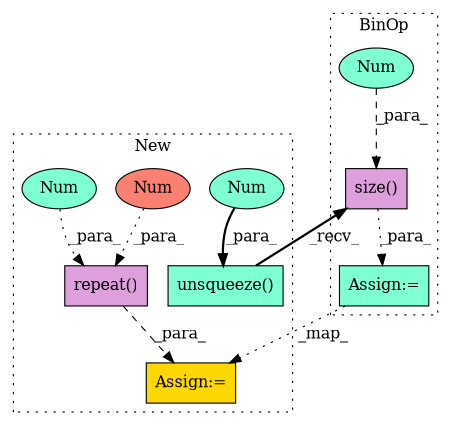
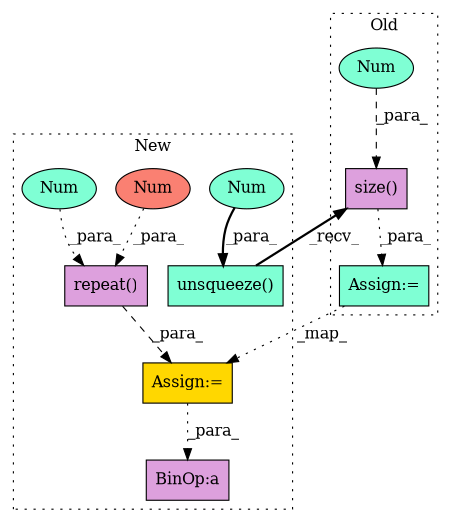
(384, 26) -> (384, 26)
none -> (188, 480)
